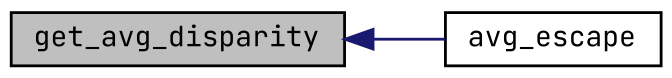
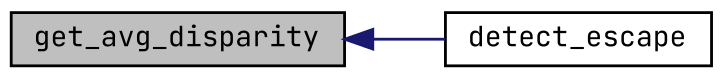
(553, 39) -> (578, 39)
